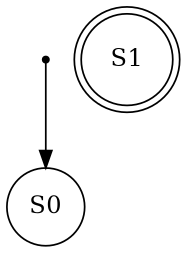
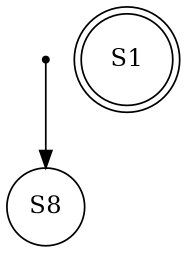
(46, 207) -> (46, 207)
